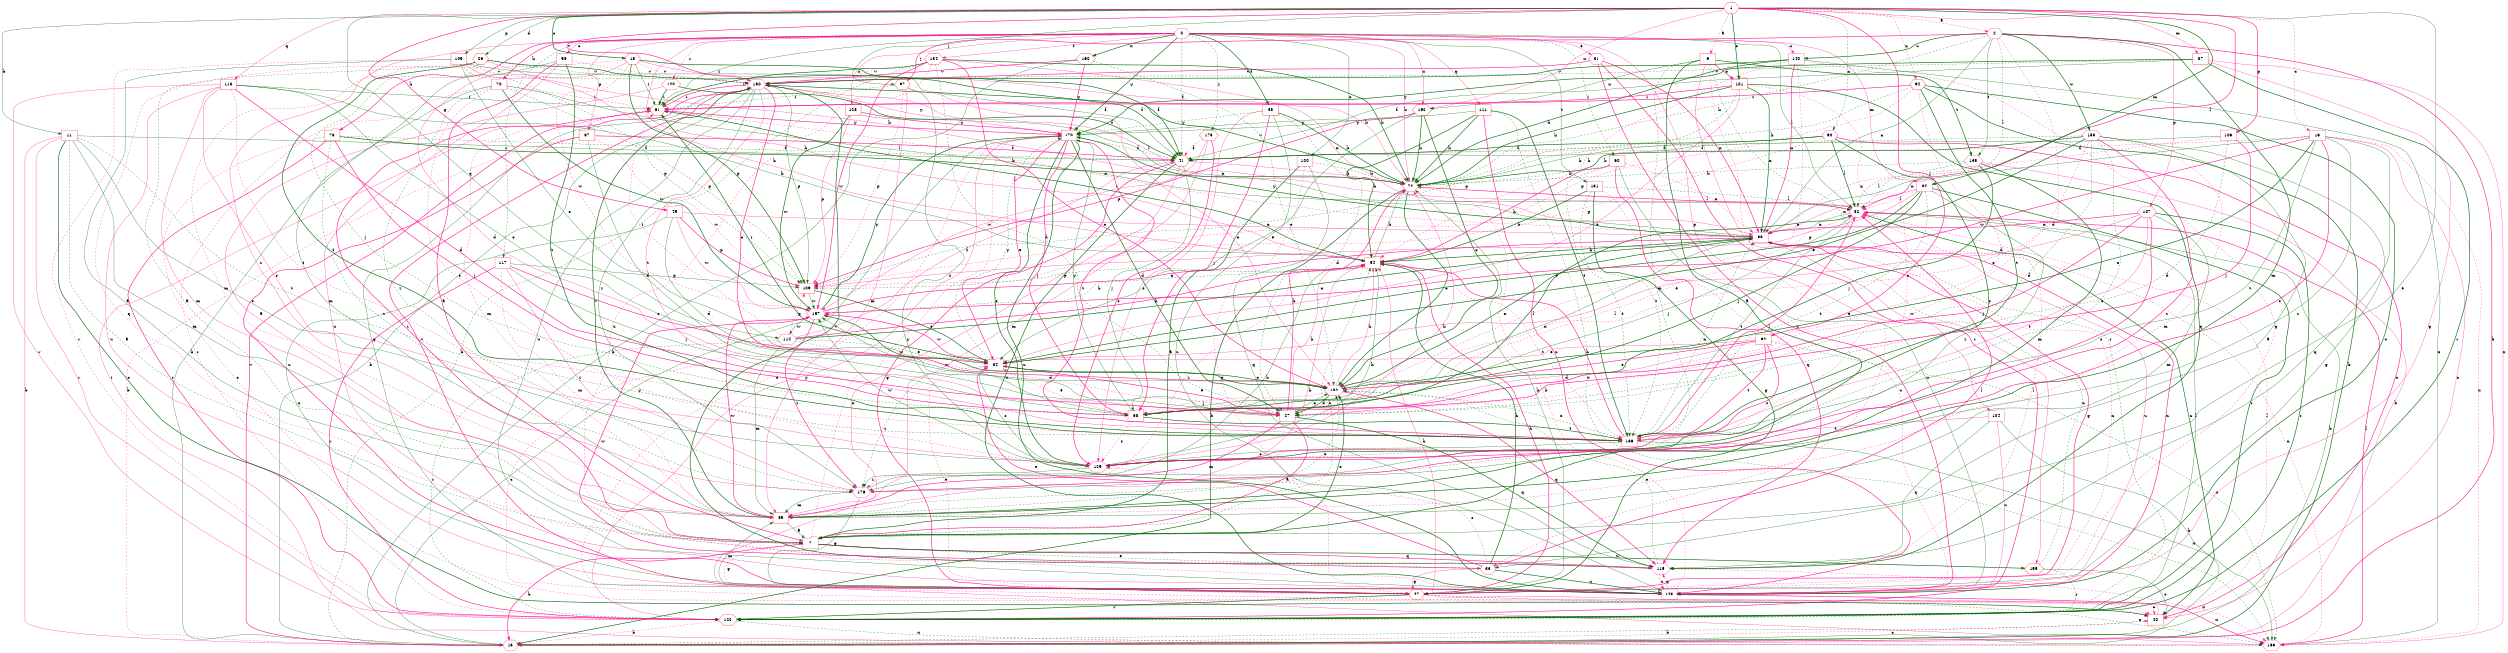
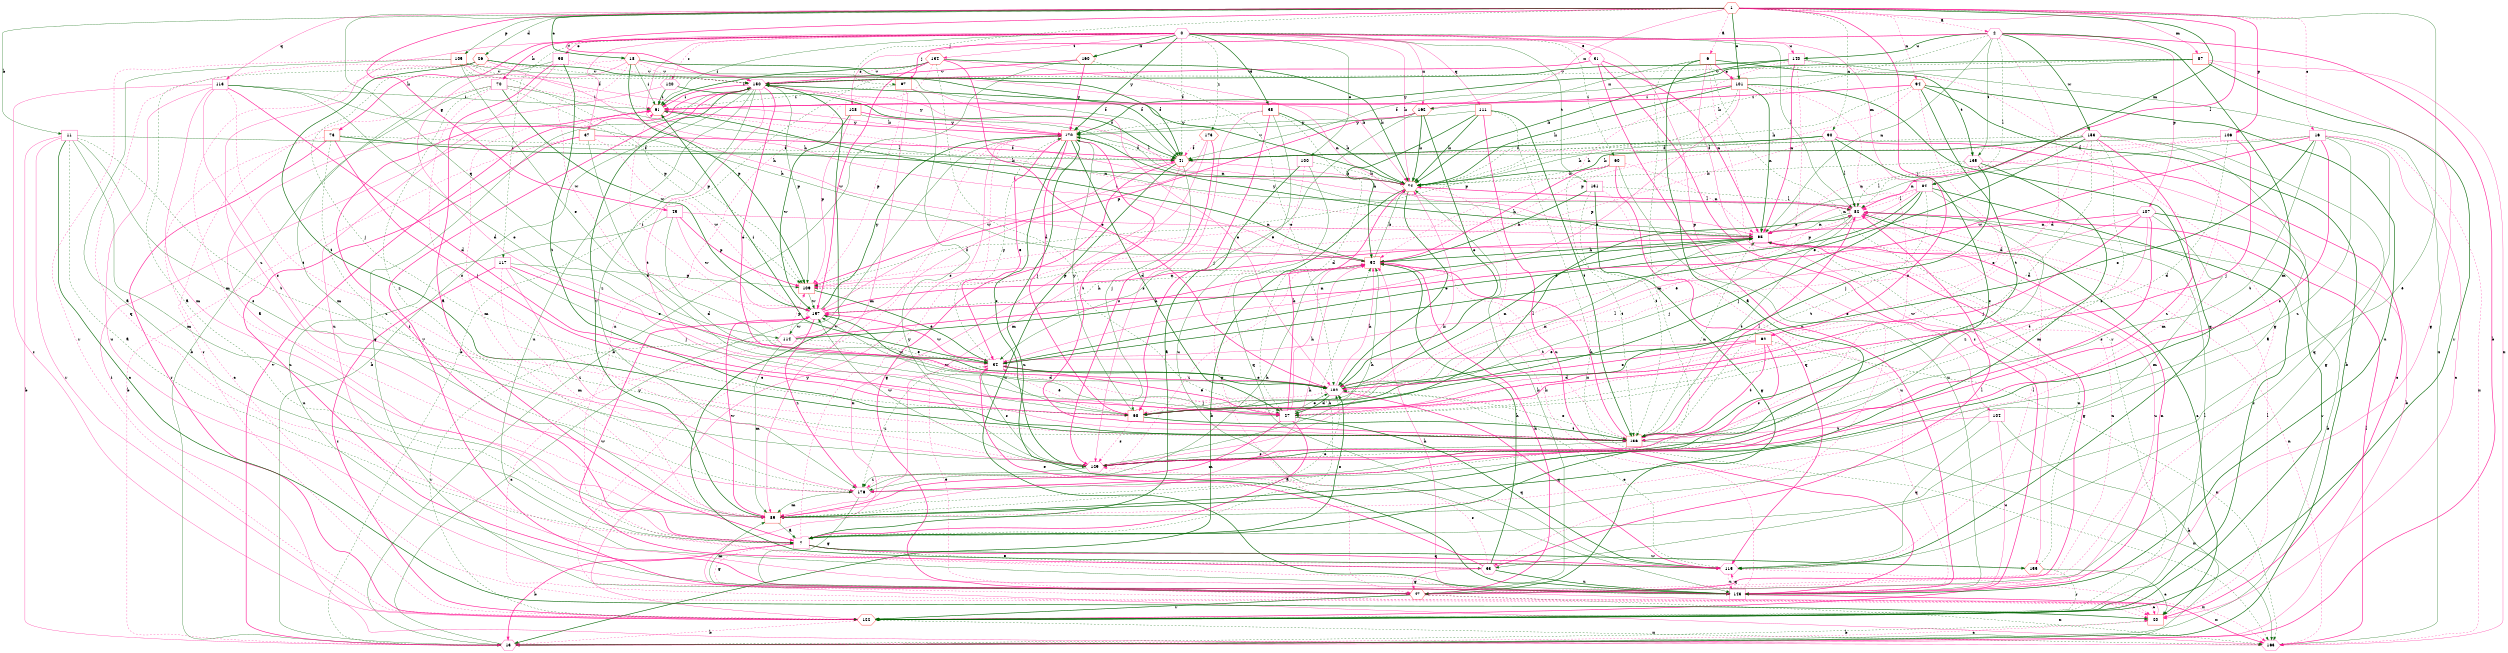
(1261, 20) -> (1262, 20)
(229, 84) -> (220, 84)
(600, 84) -> (600, 84)
(902, 84) -> (903, 84)
